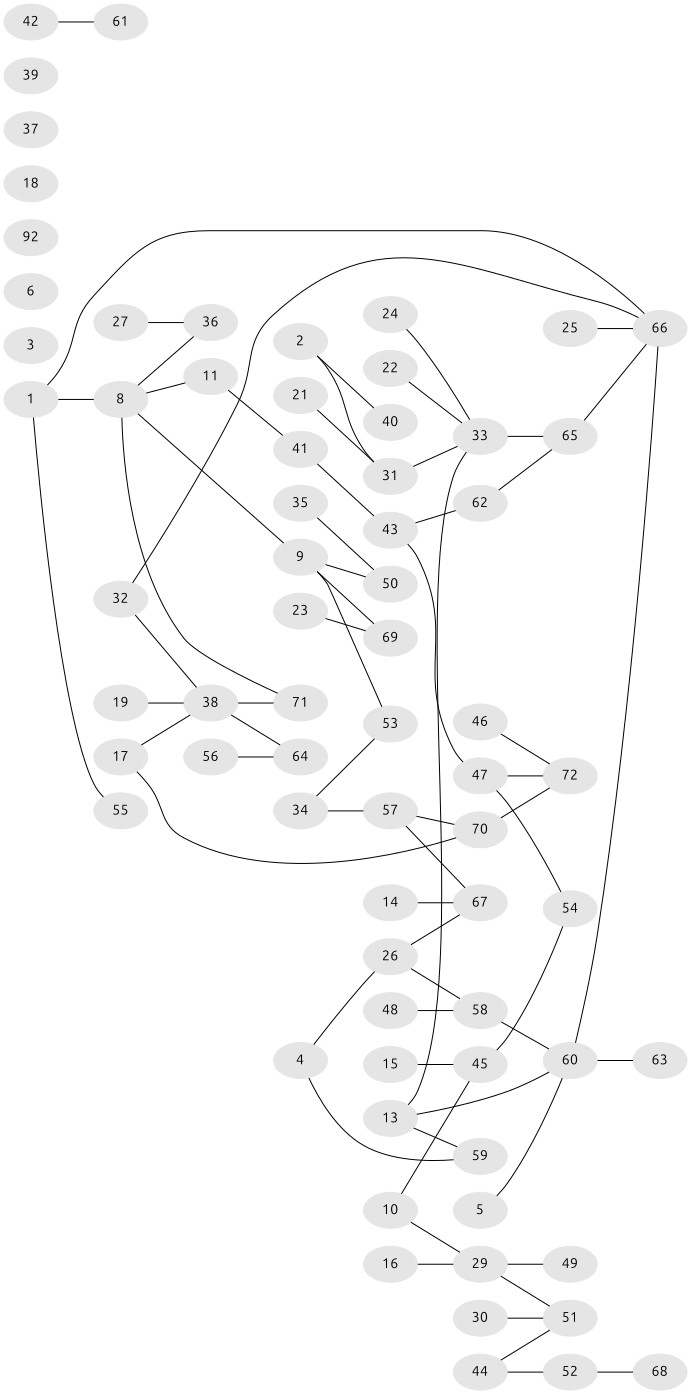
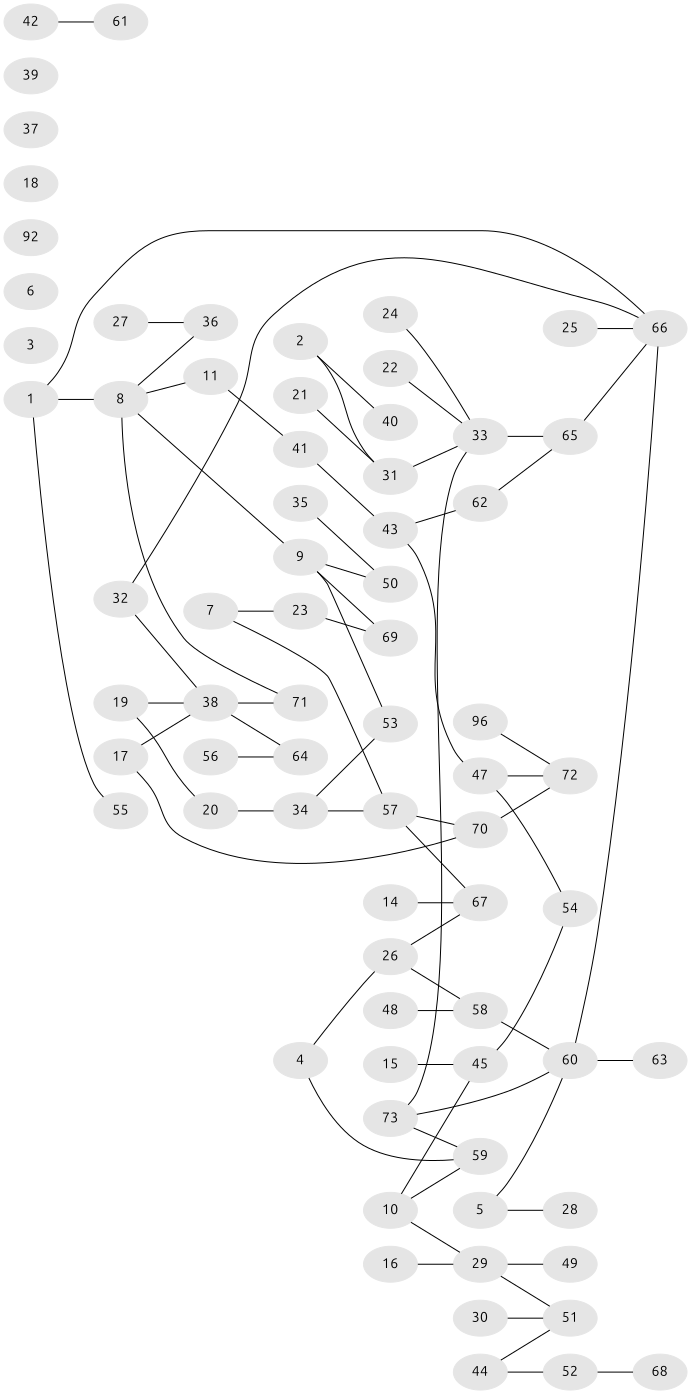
none -> (211, 611)
(480, 722) -> (480, 722)
none -> (211, 811)
(390, 1118) -> (390, 1118)
none -> (435, 1183)
none -> (570, 1210)
